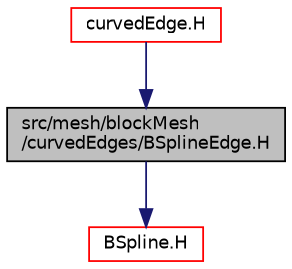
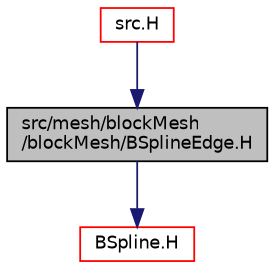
(146, 25) -> (137, 25)
(146, 135) -> (137, 135)
